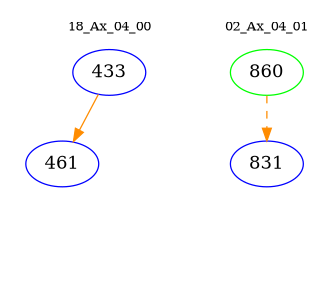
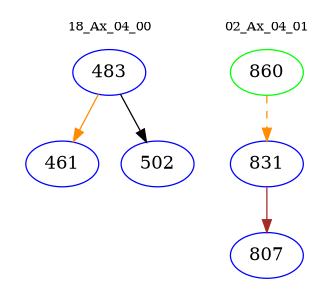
(109, 72) -> (109, 72)
none -> (158, 164)
none -> (267, 255)
